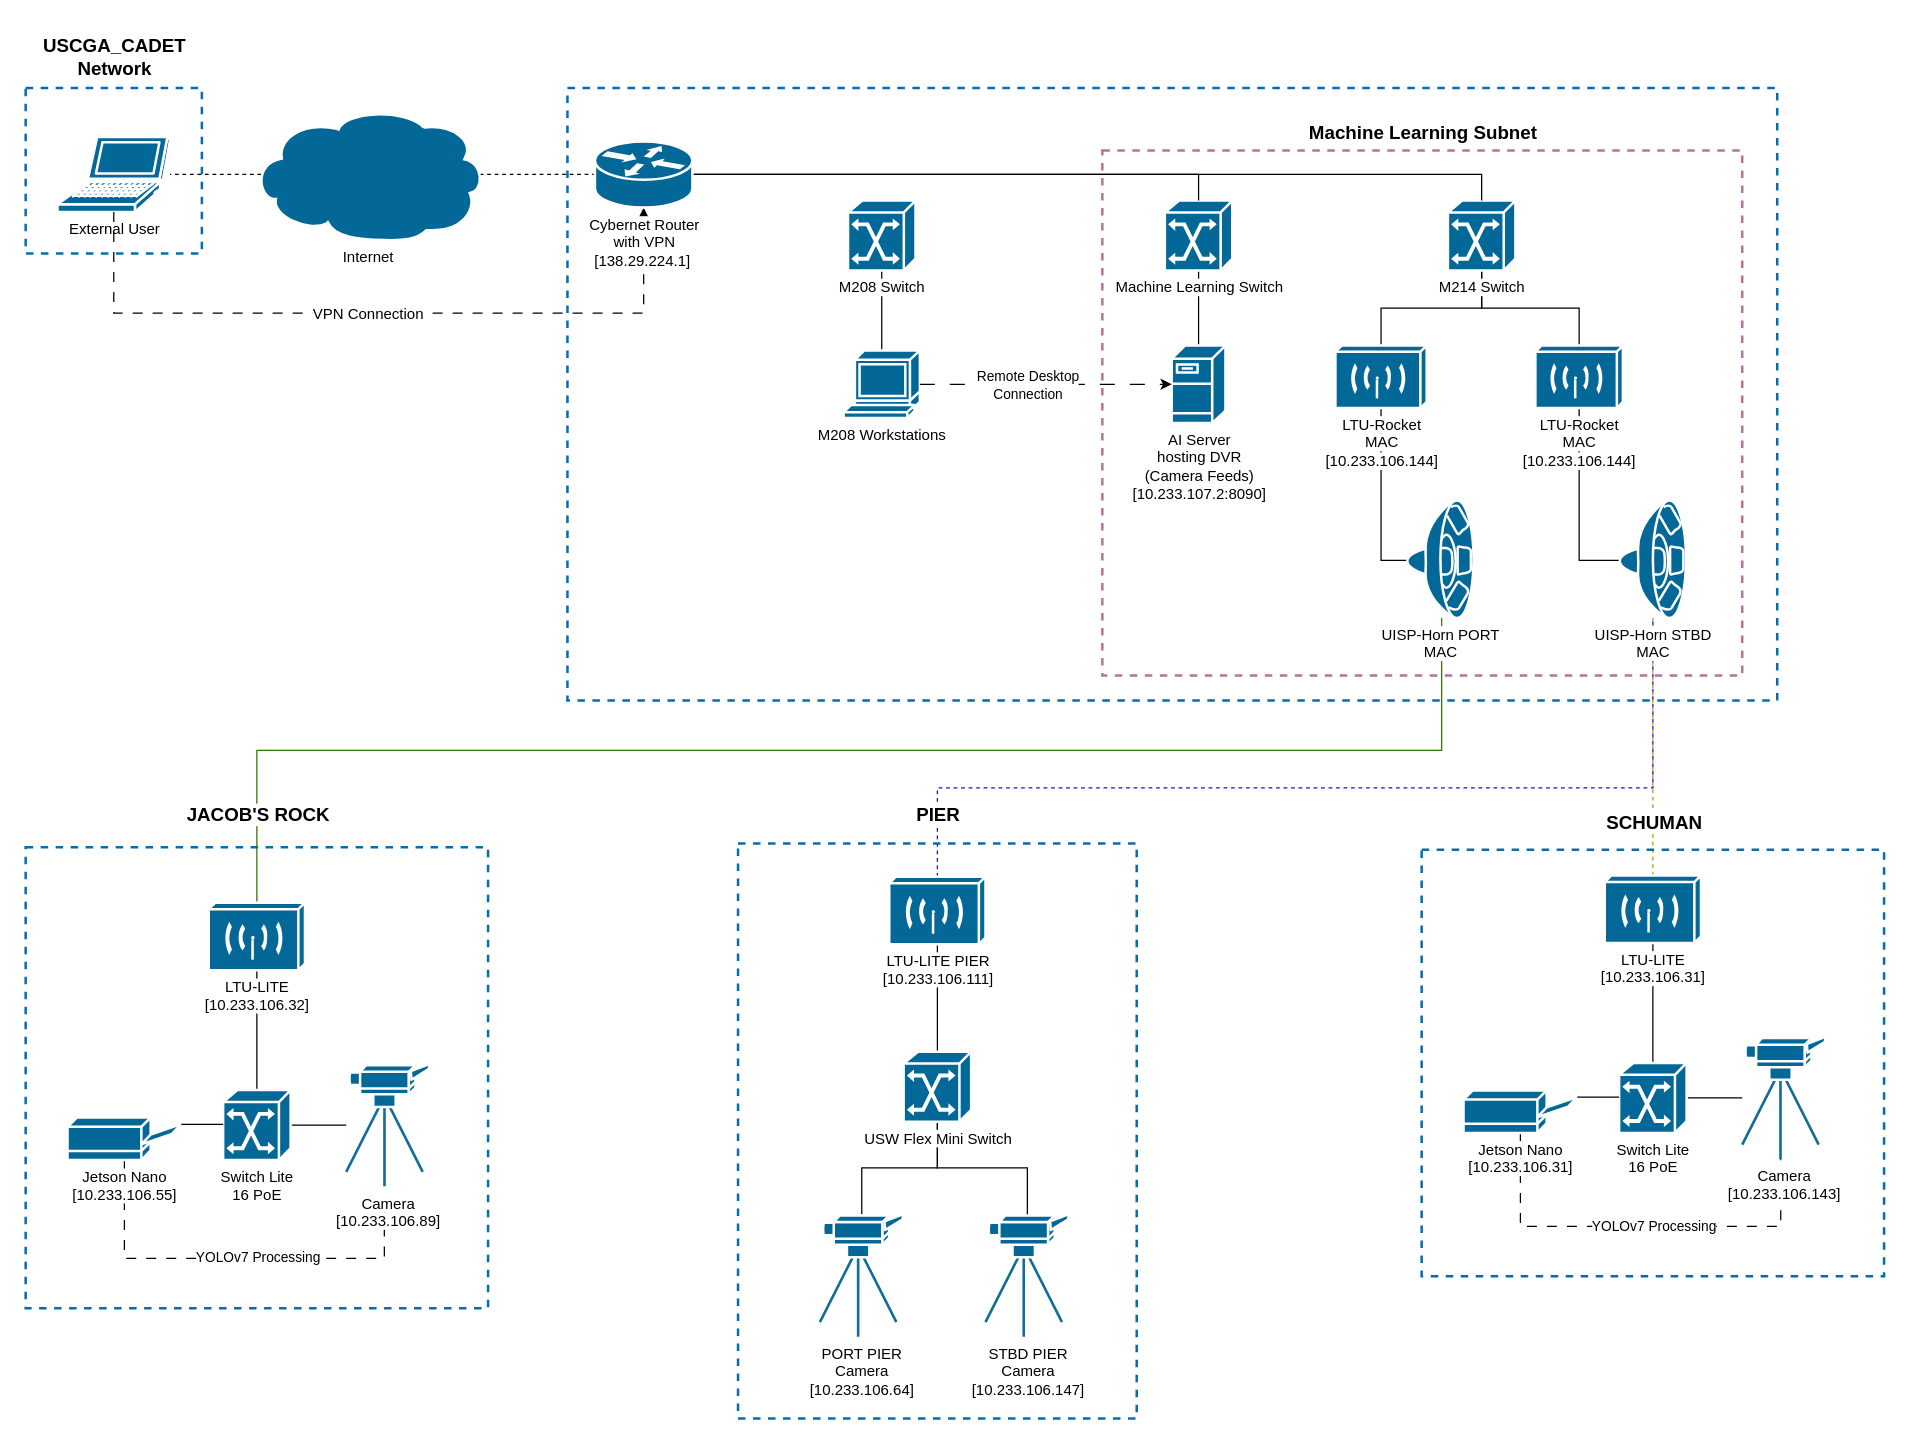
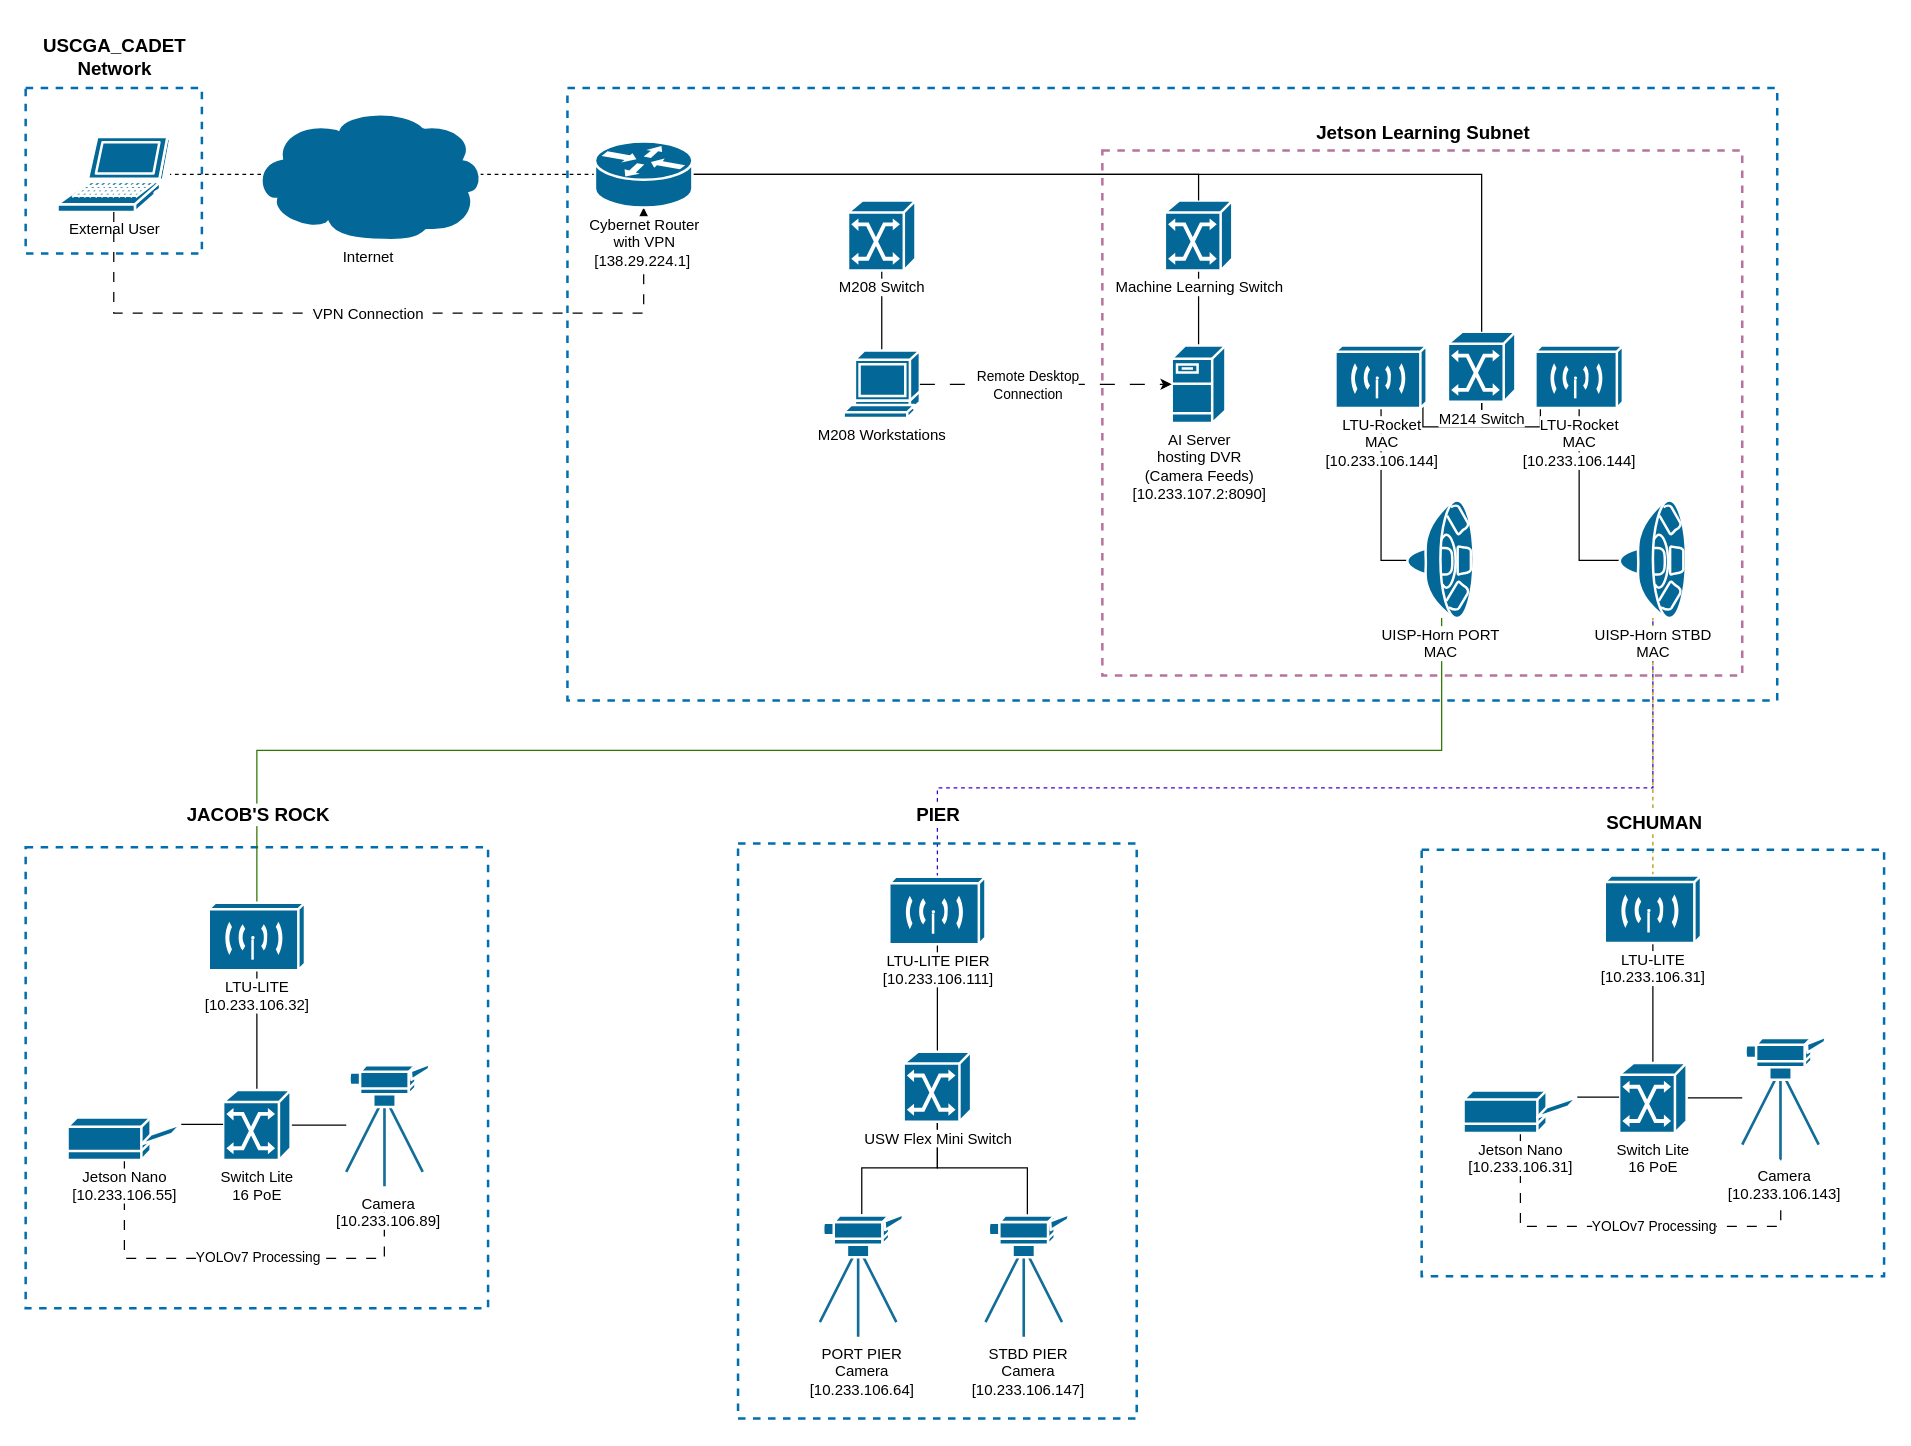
(1424, 132) -> (1424, 132)
(1482, 236) -> (1482, 367)
